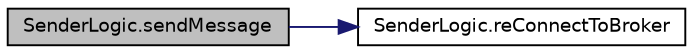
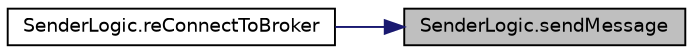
(314, 27) -> (360, 27)
